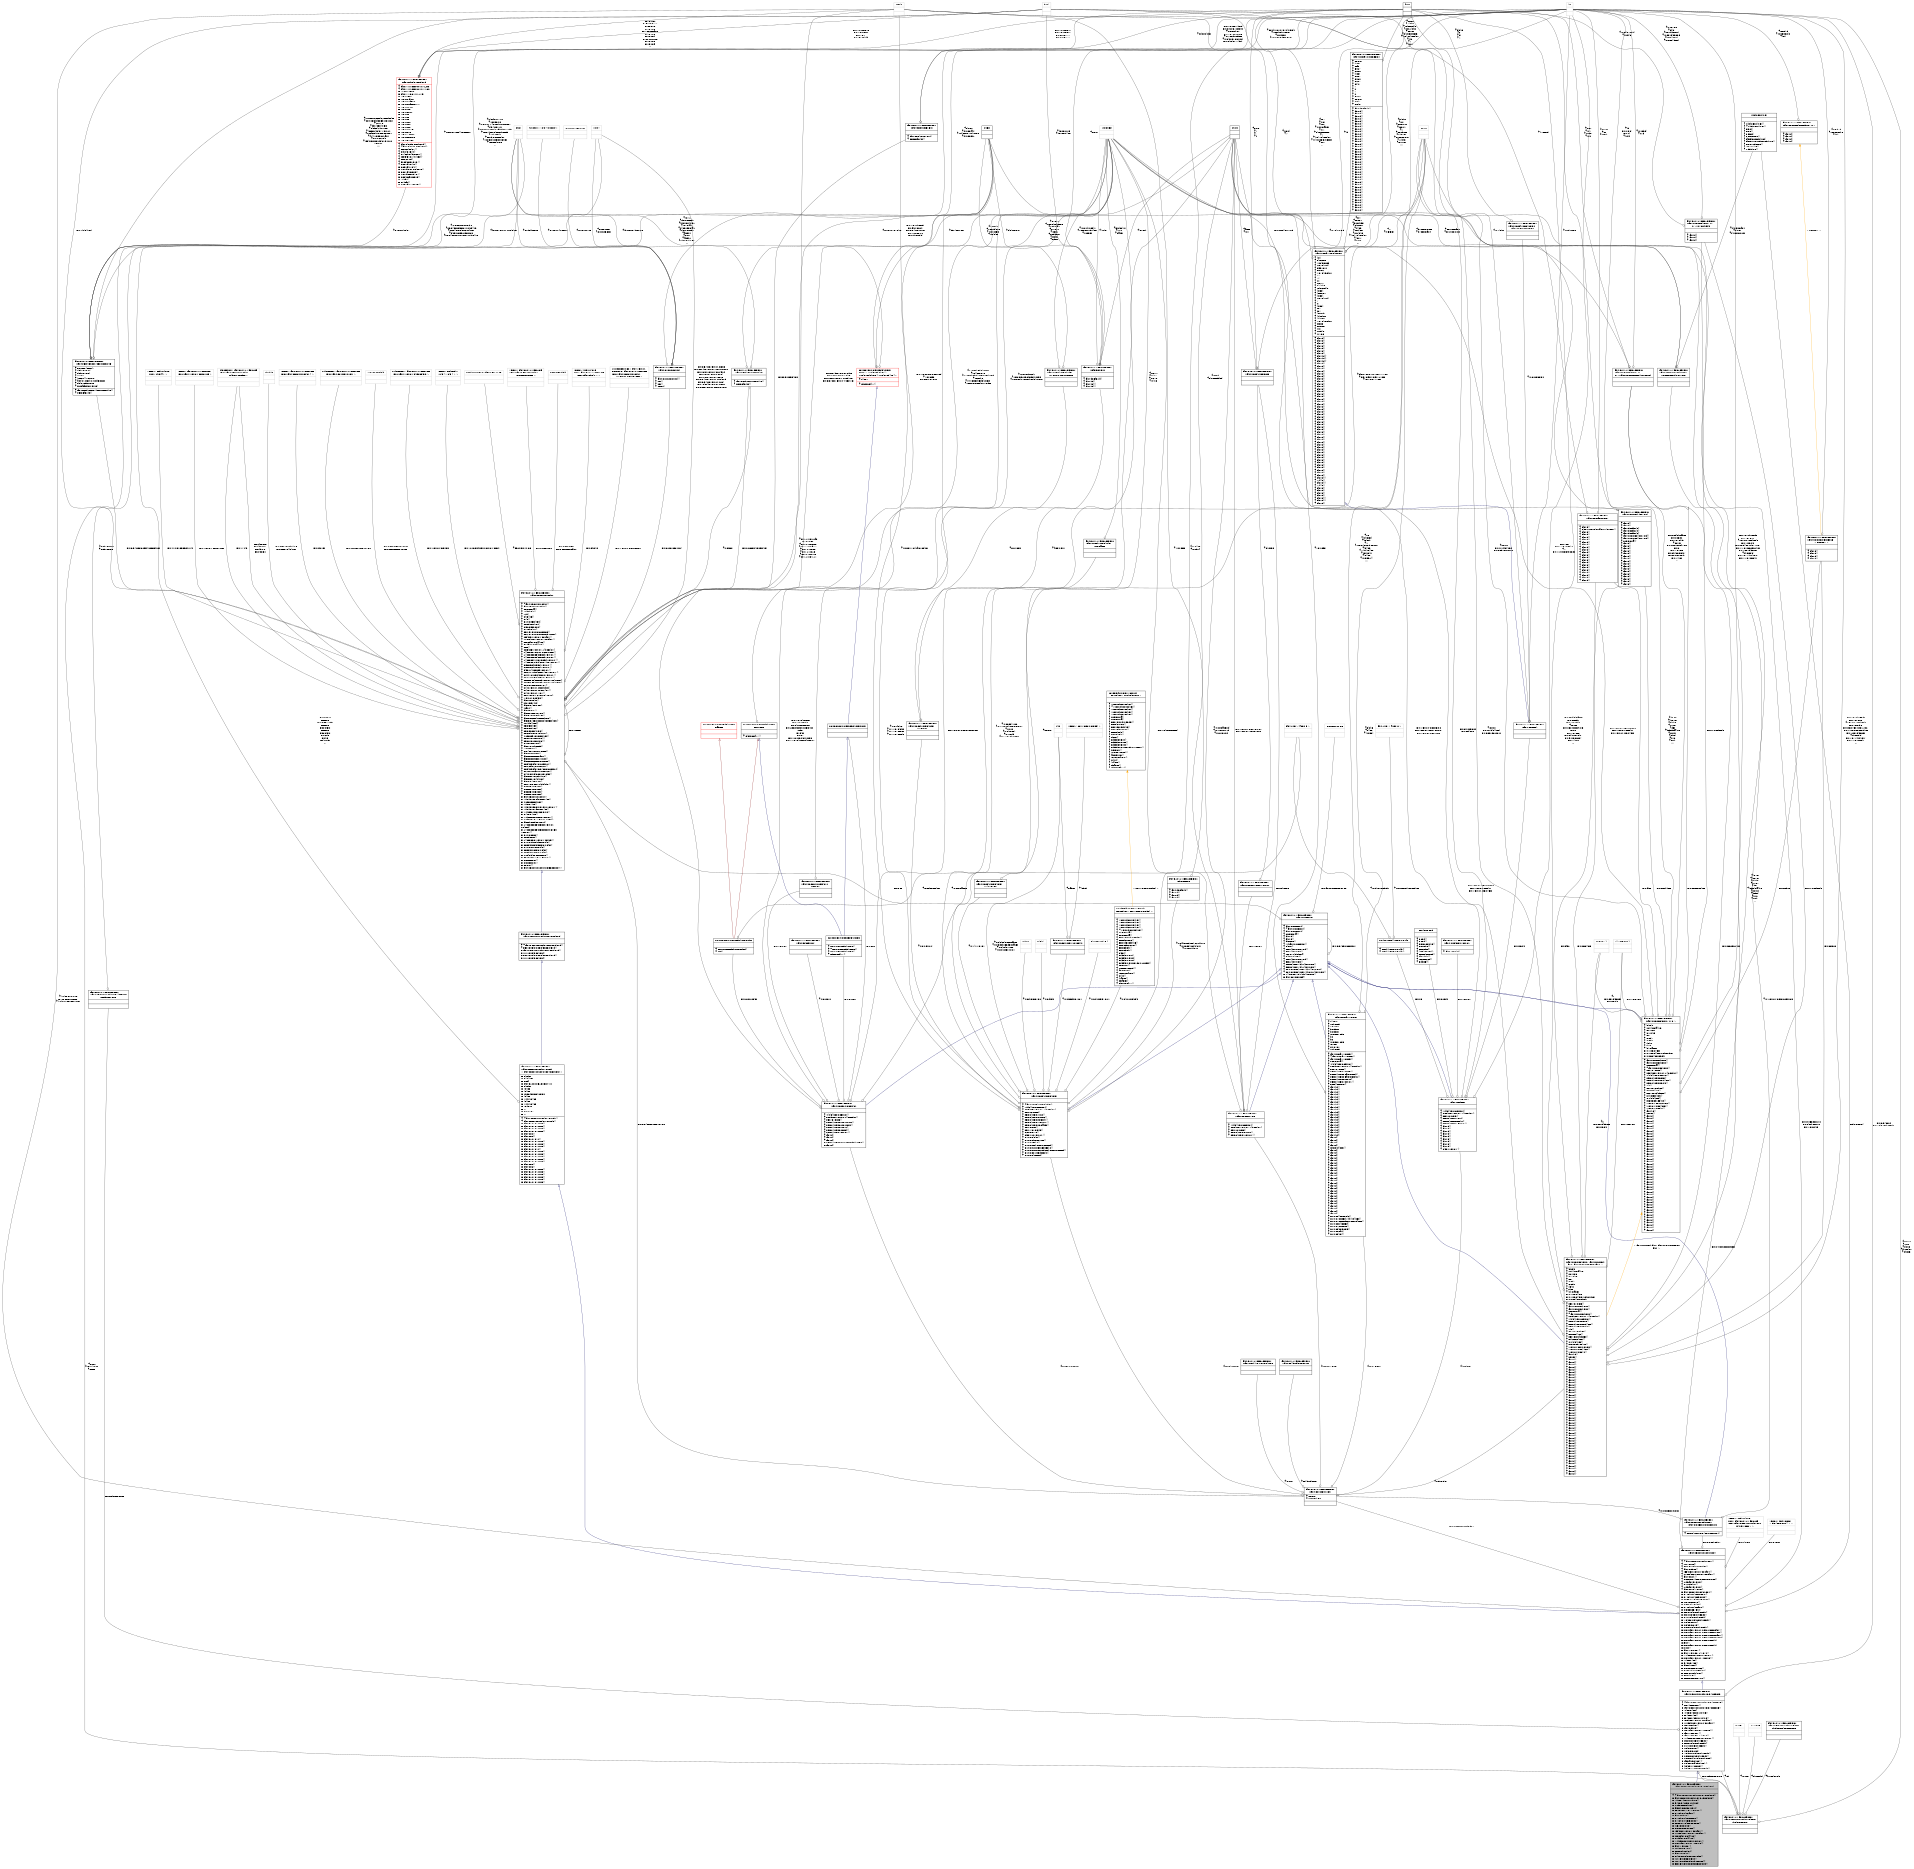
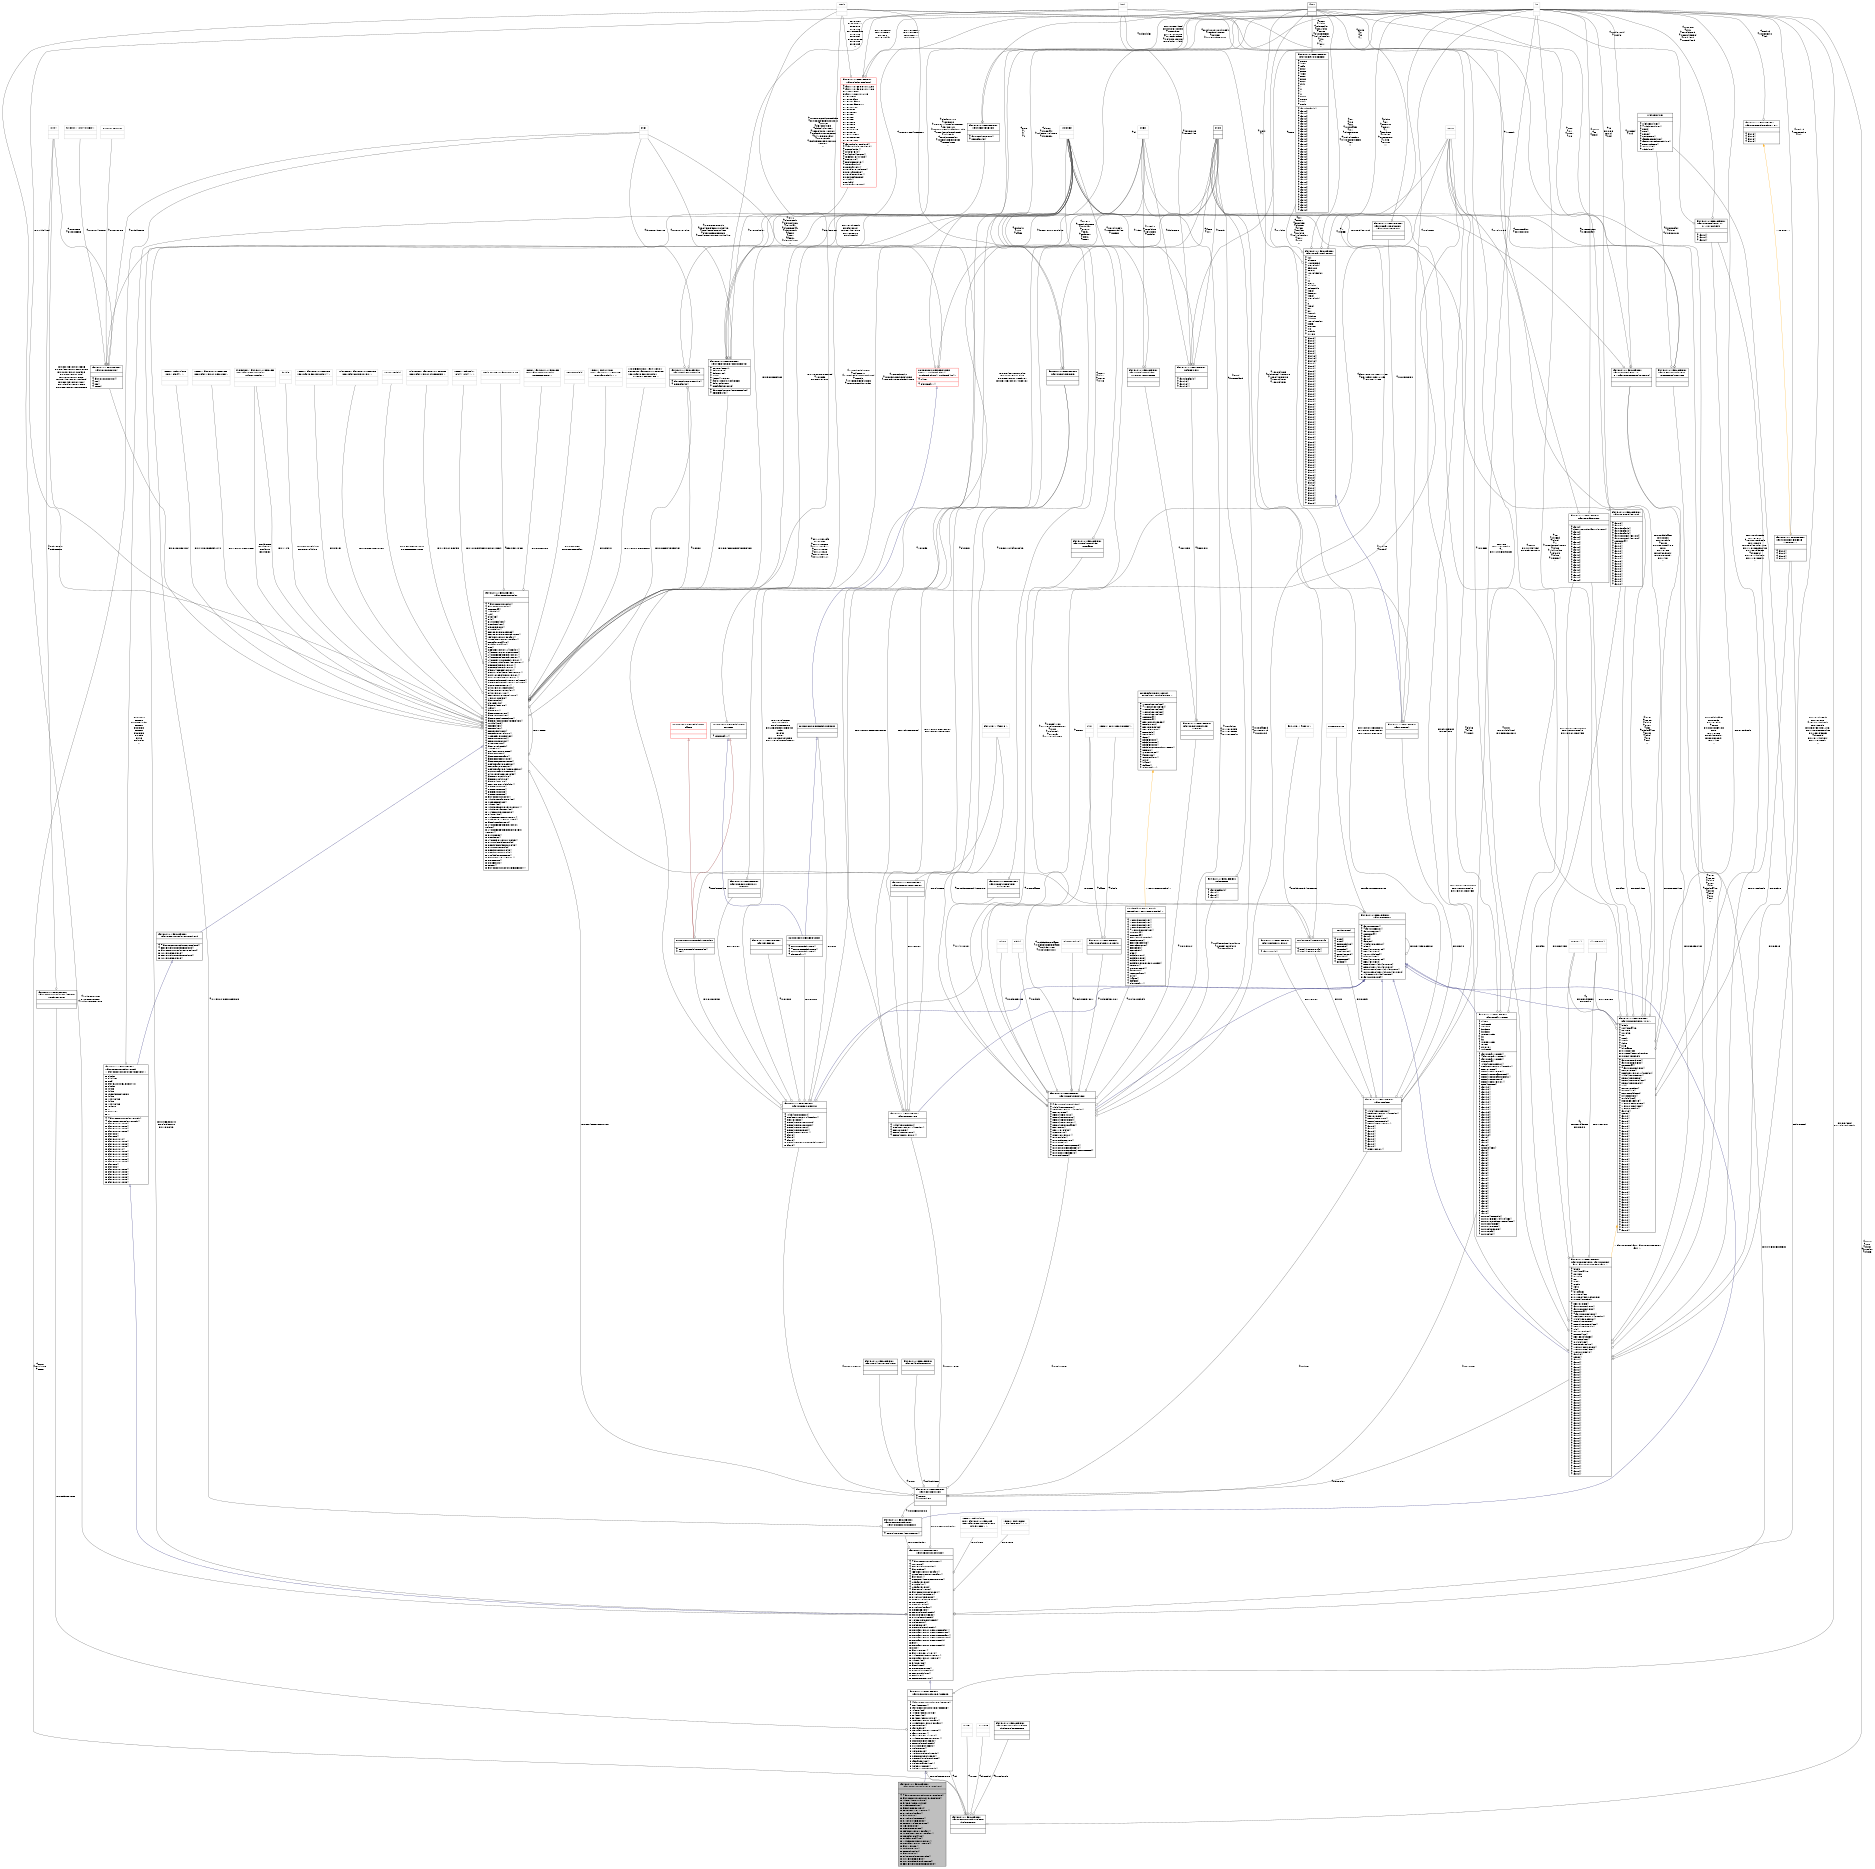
(987, 132) -> (1143, 132)
none -> (1259, 477)
(1379, 888) -> (970, 888)
(1406, 888) -> (1303, 888)
